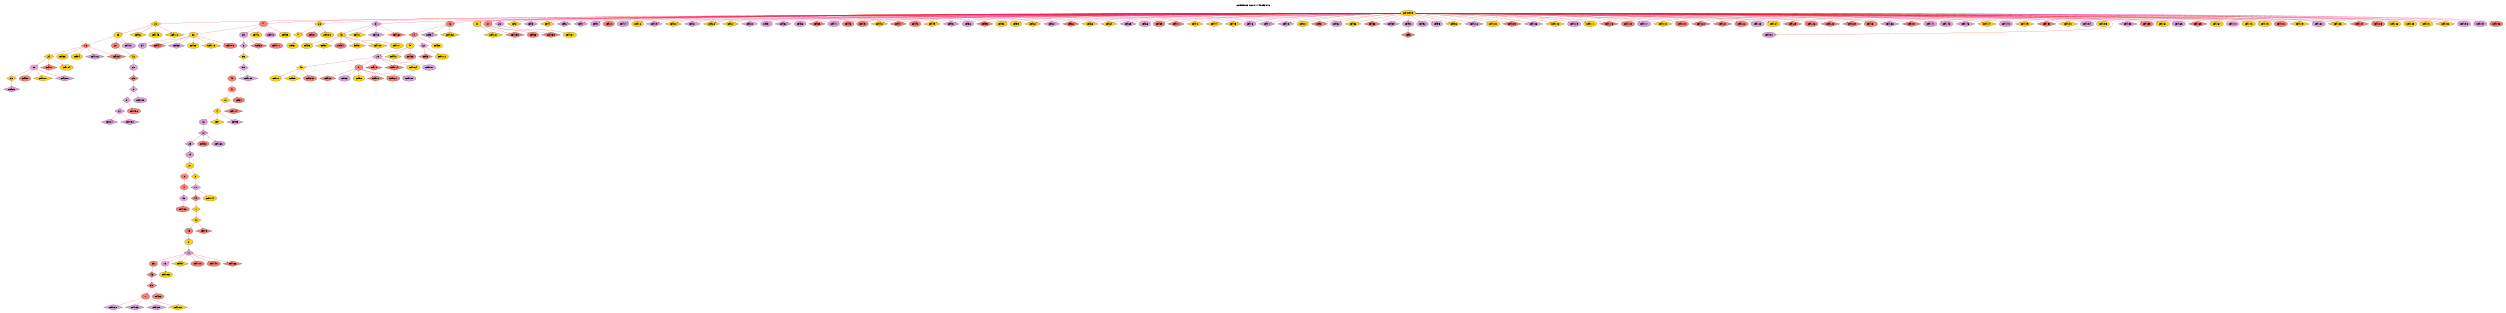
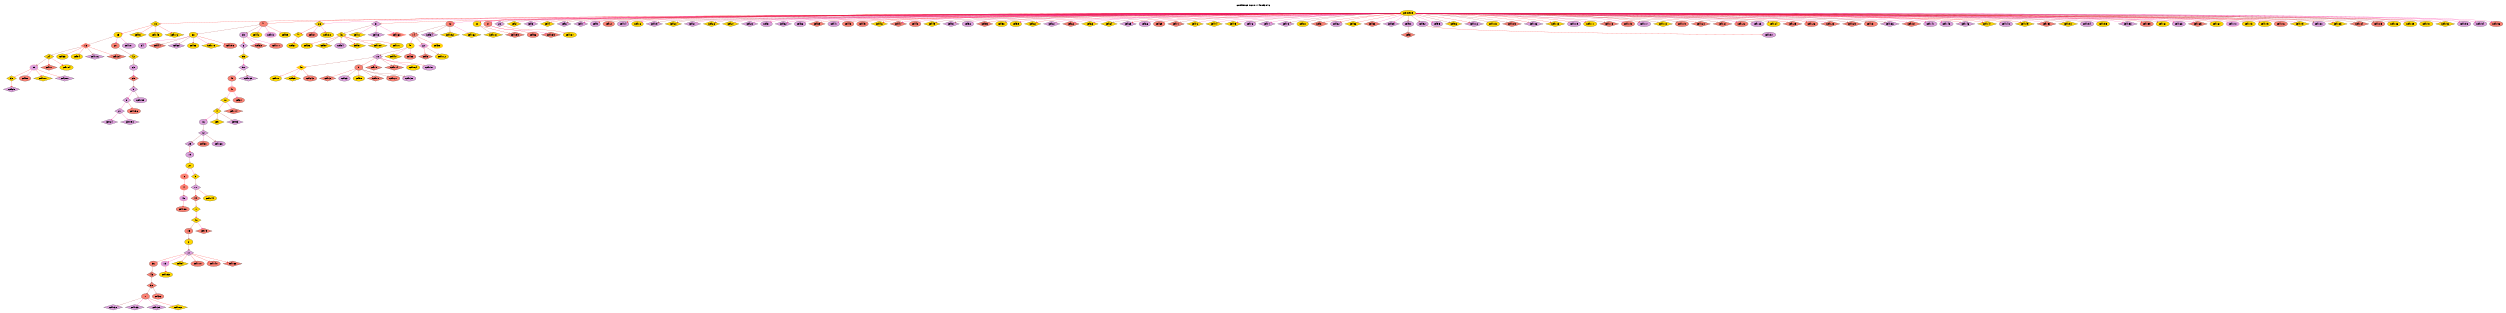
(2112, 25) -> (1594, 33)
none -> (472, 35)
(341, 46) -> (341, 46)
